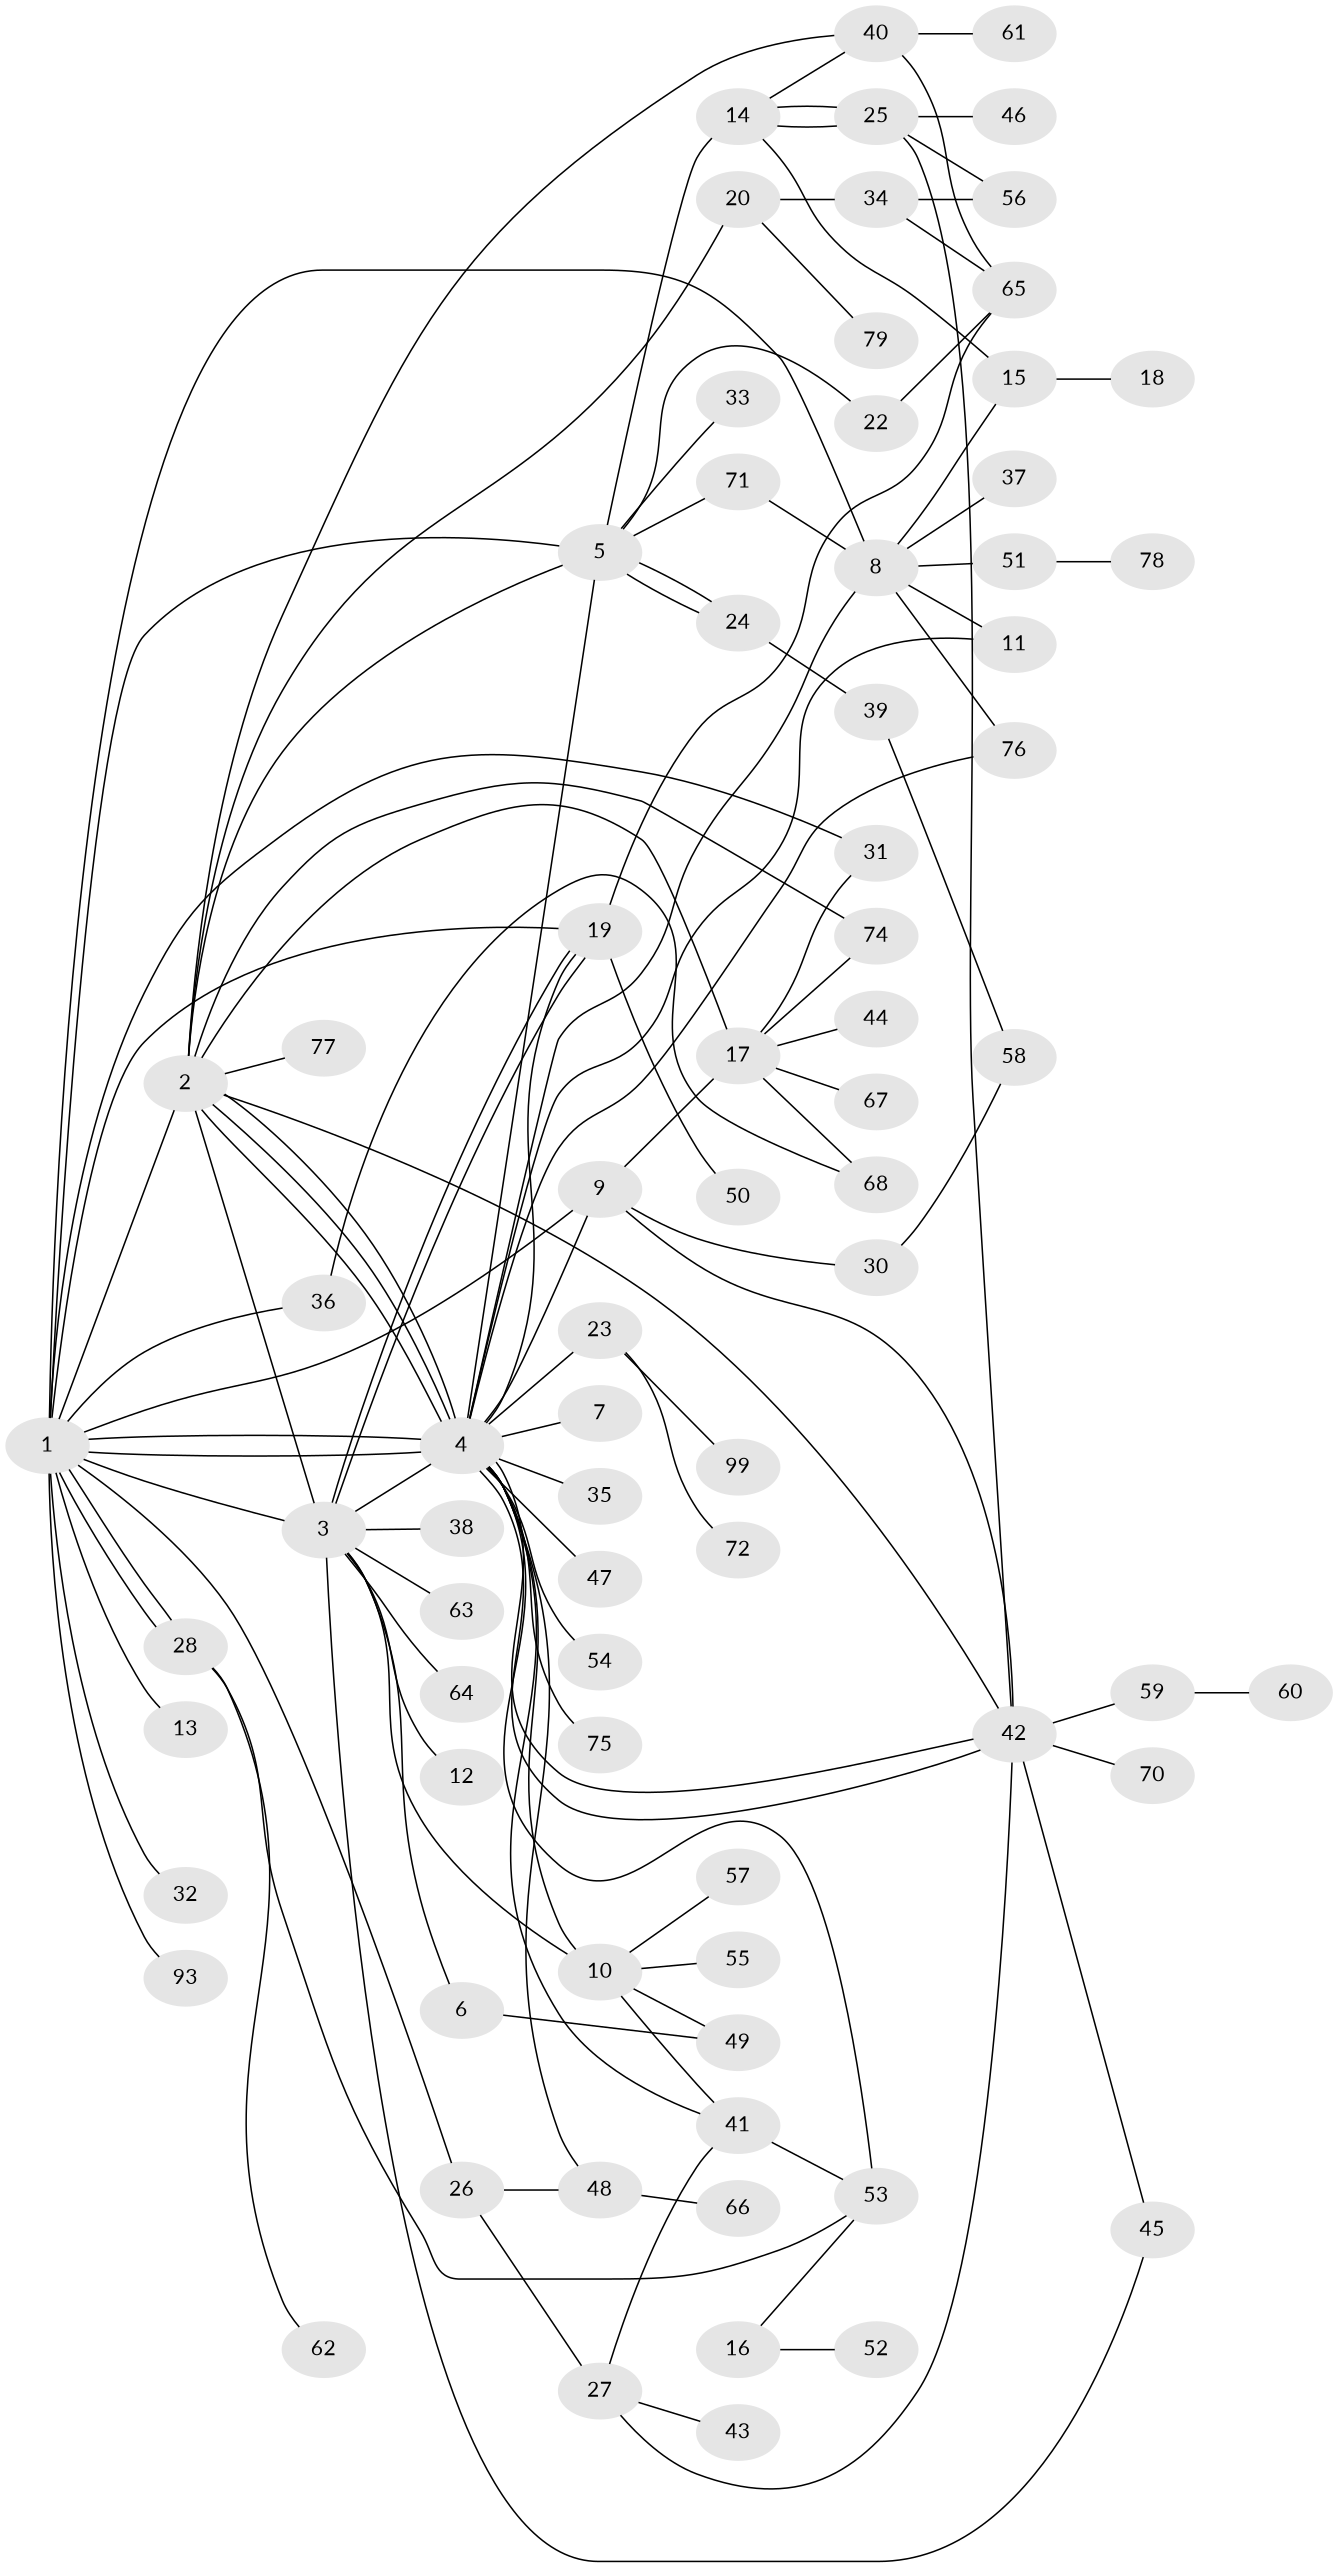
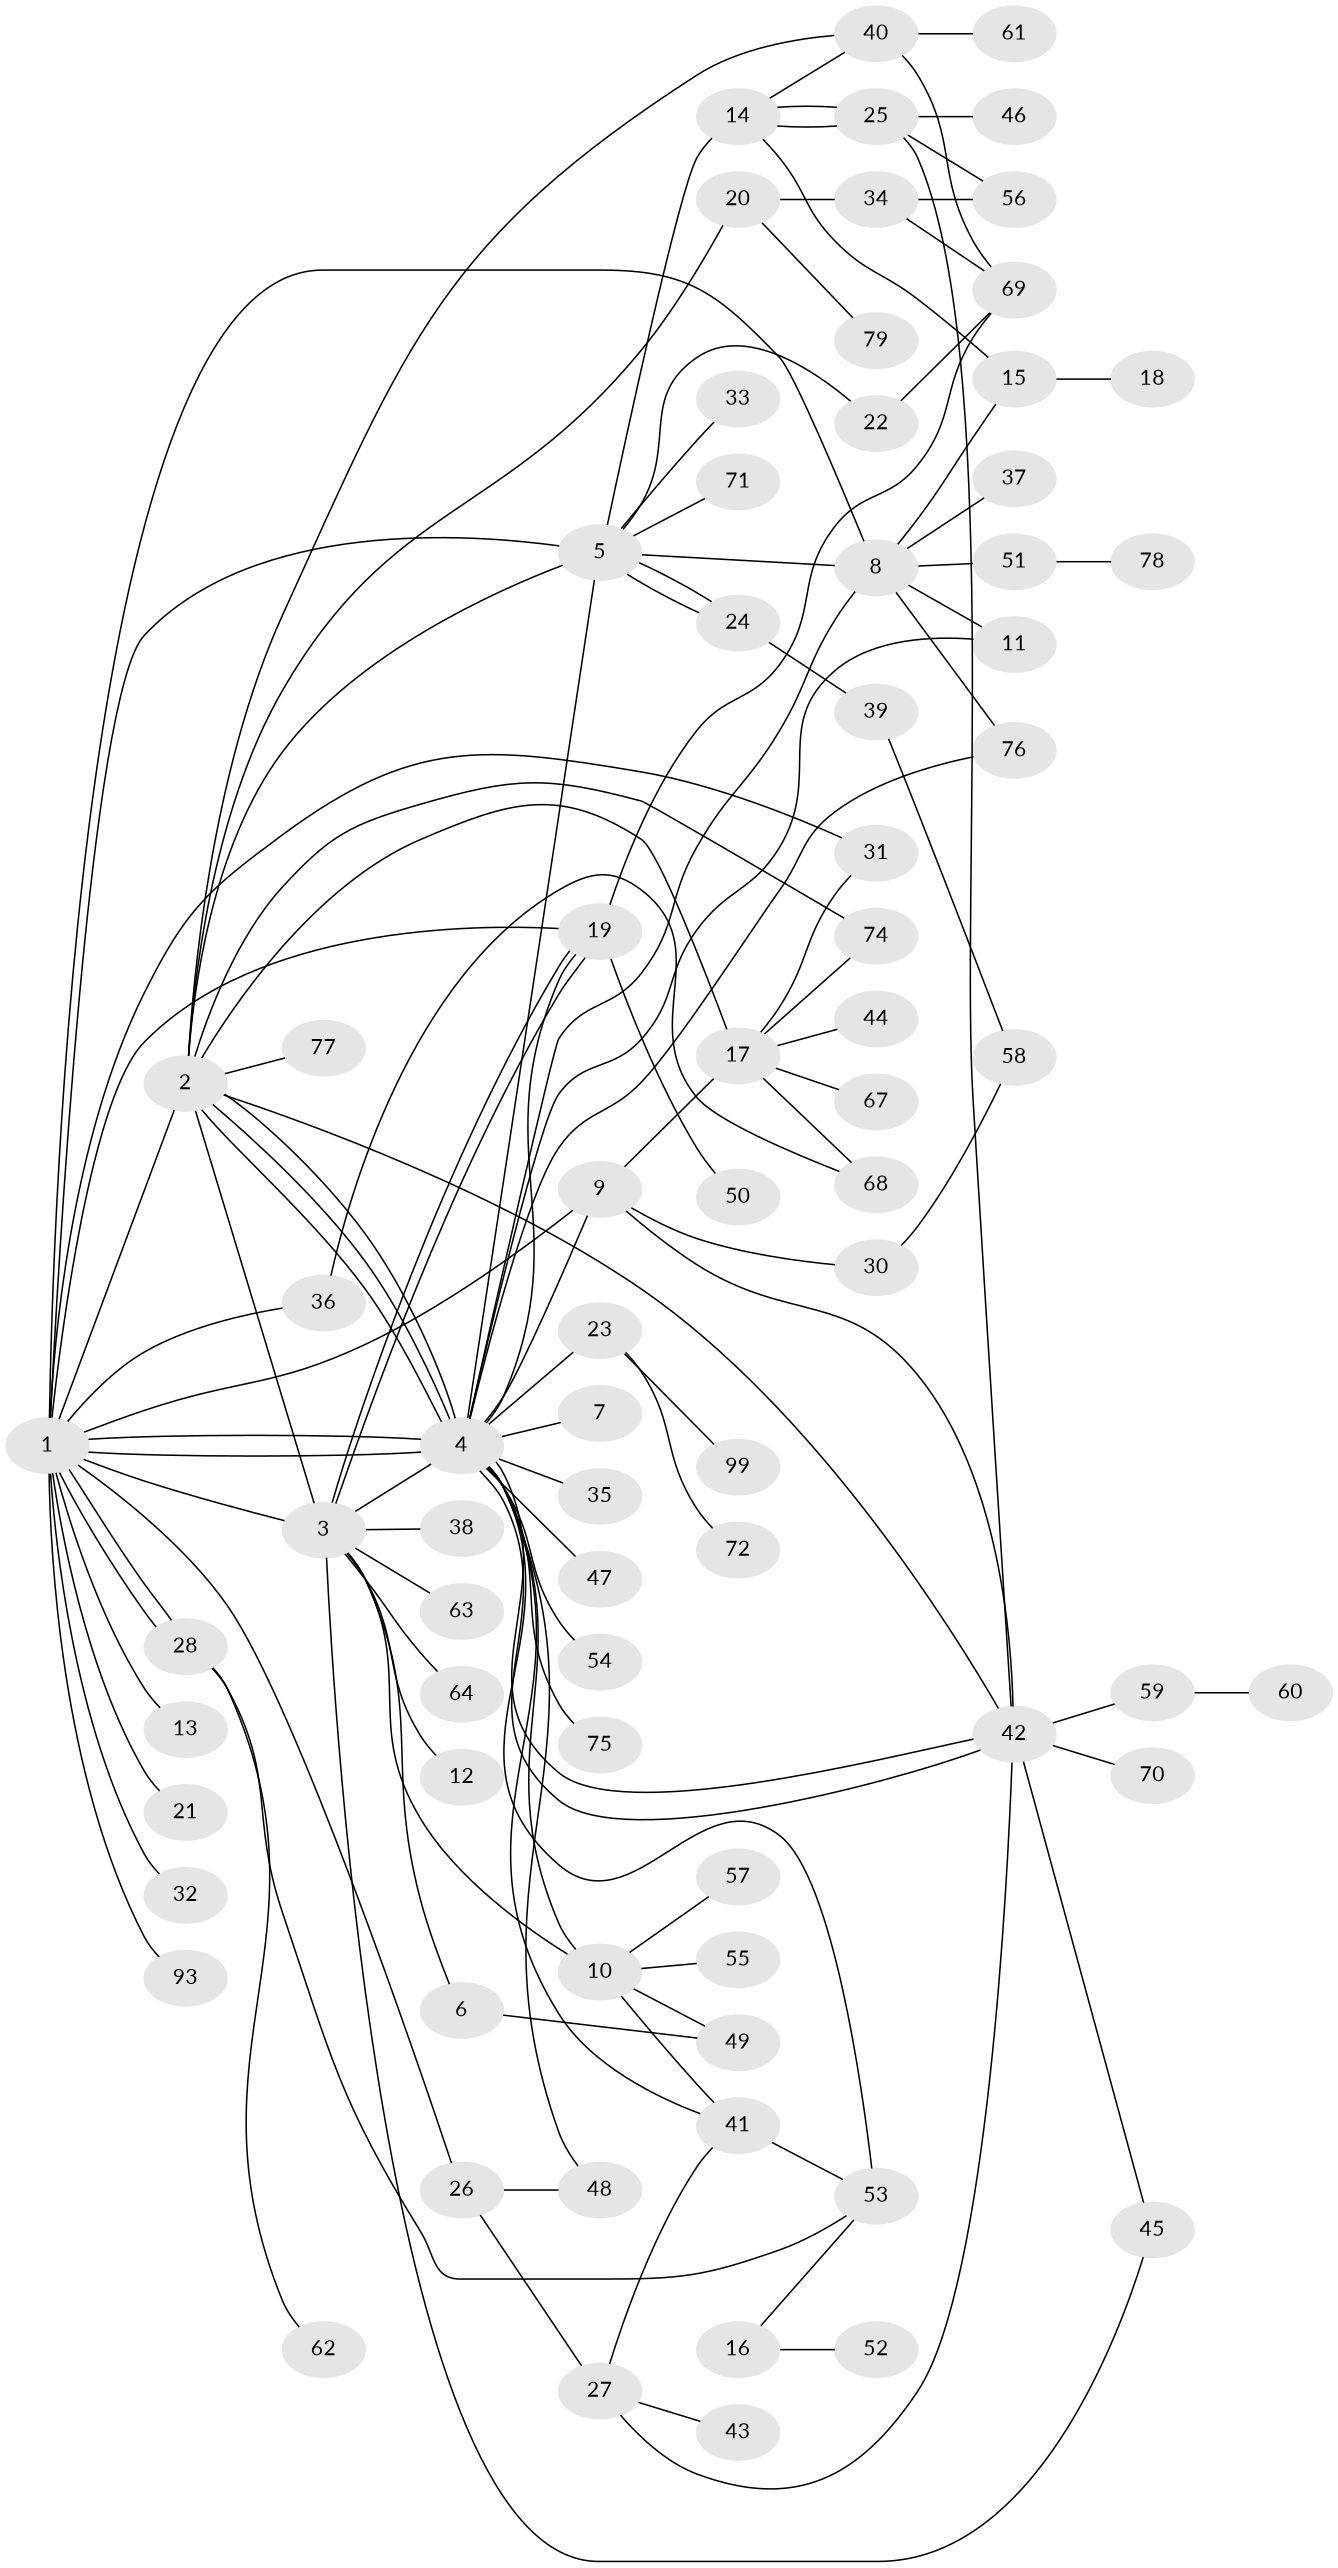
(1014, 290) -> (1014, 290)
(807, 525) -> (738, 560)
none -> (186, 1813)
(738, 2208) -> none
